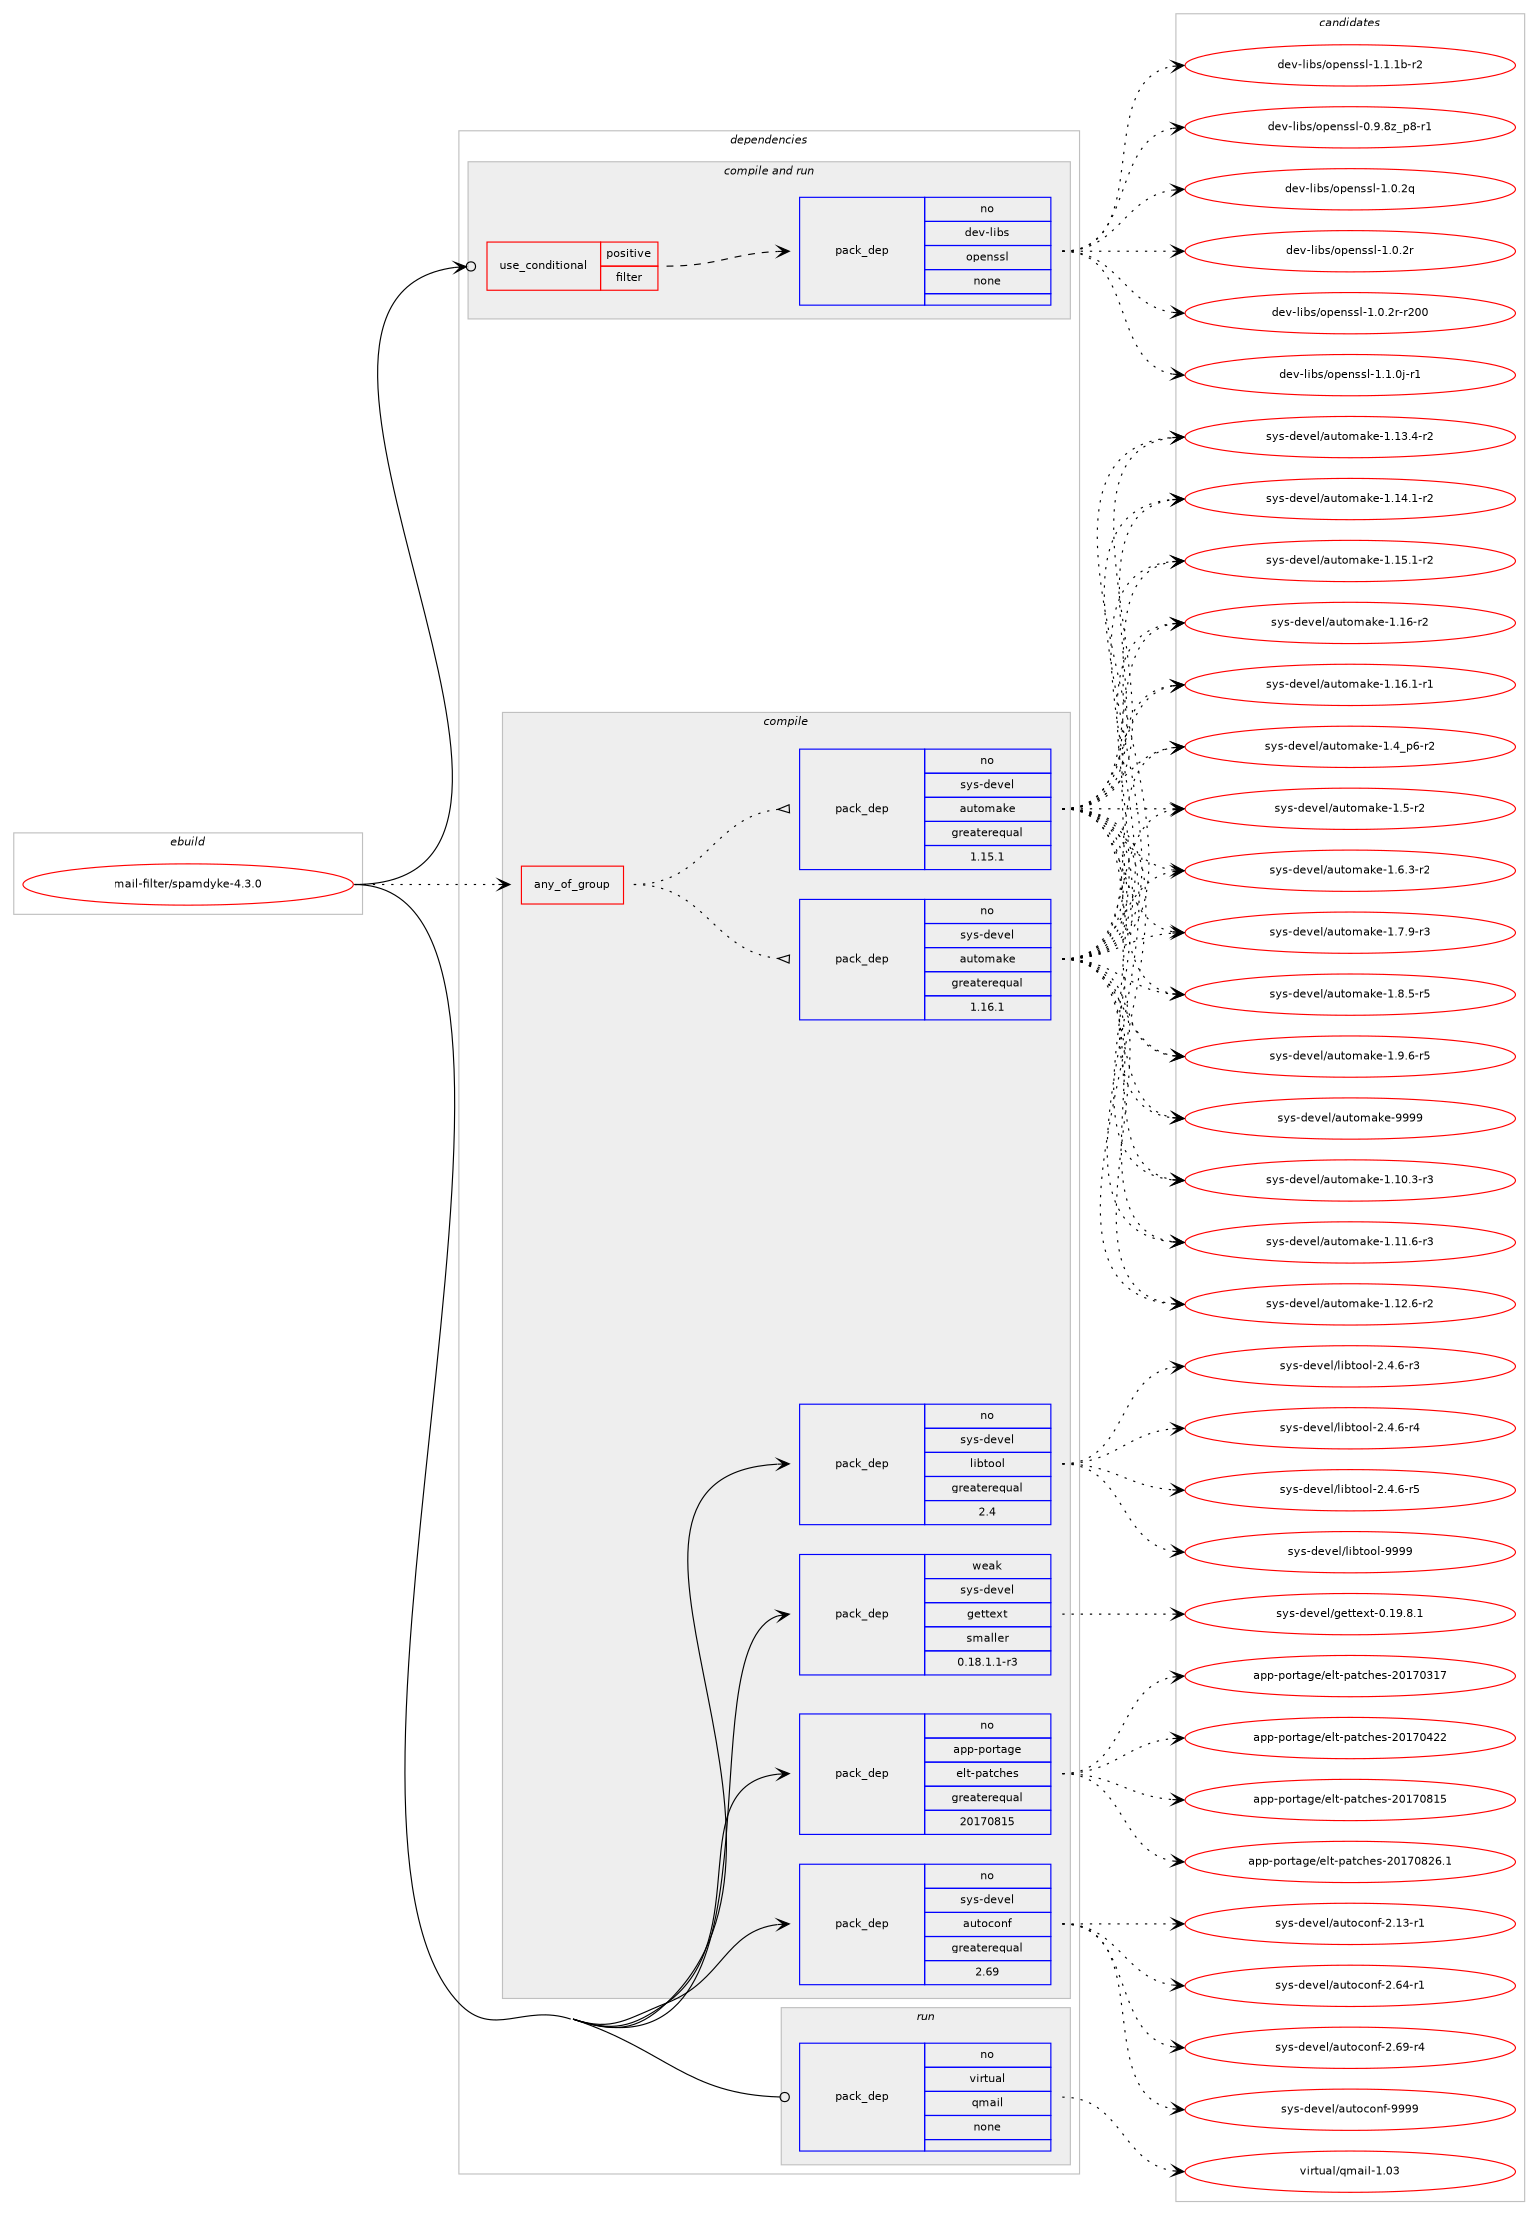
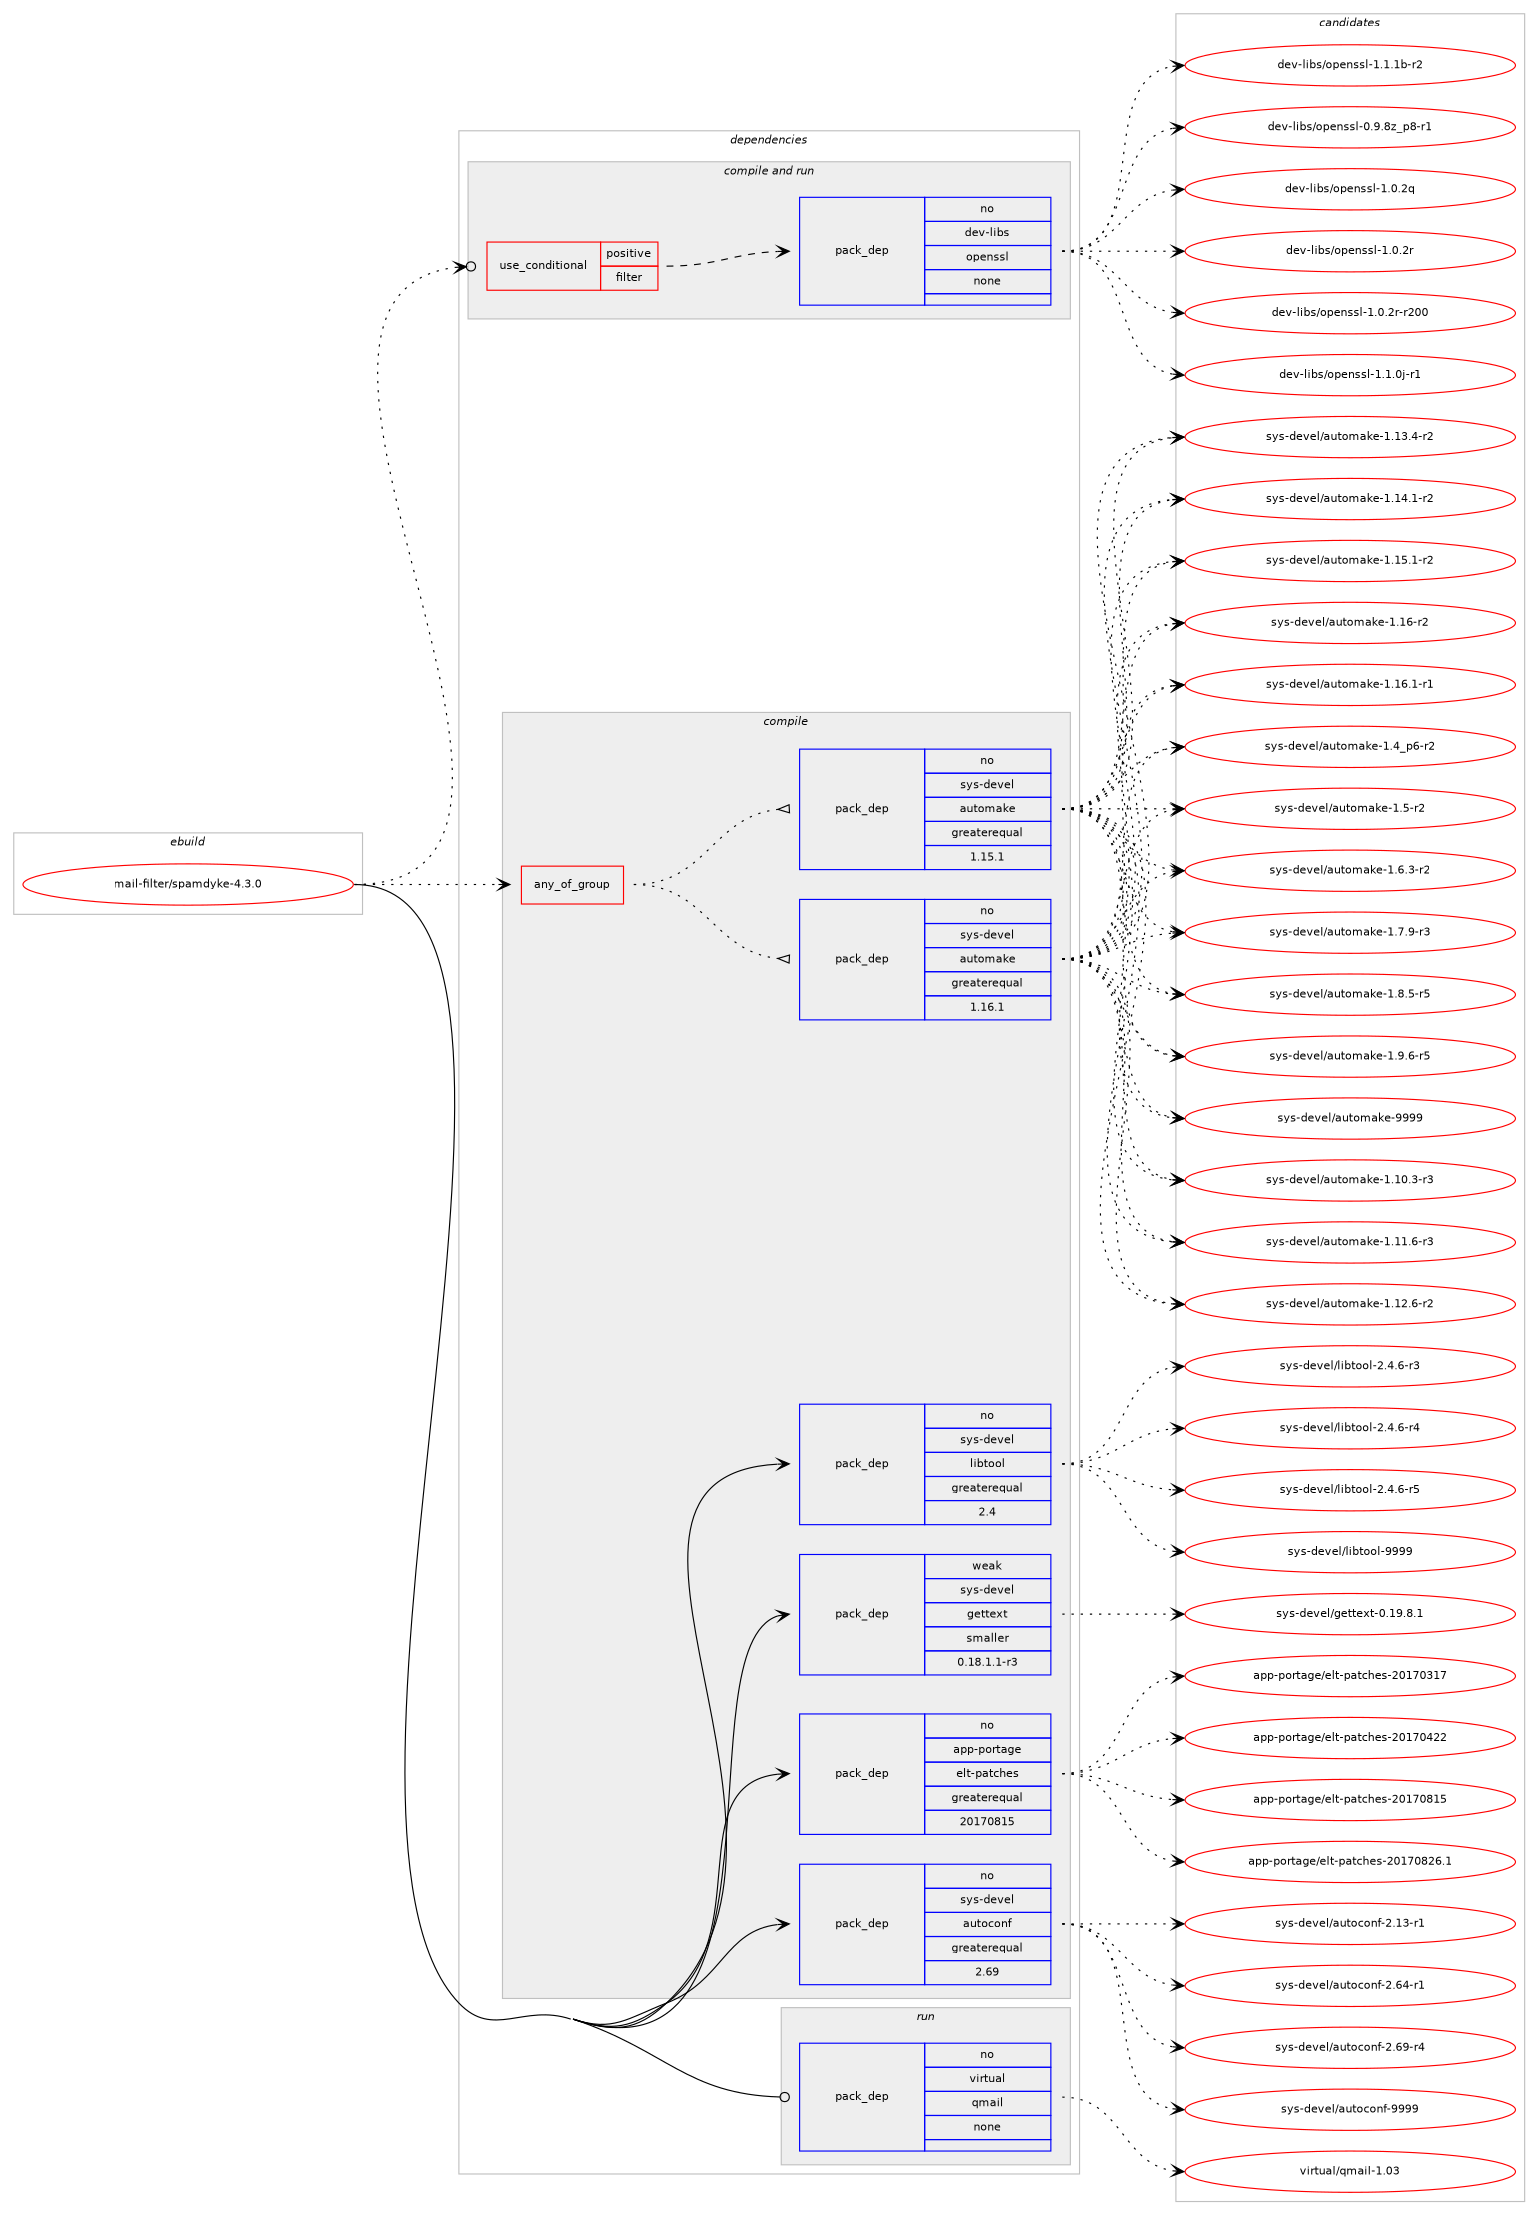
(418, 585) -> (418, 585)
